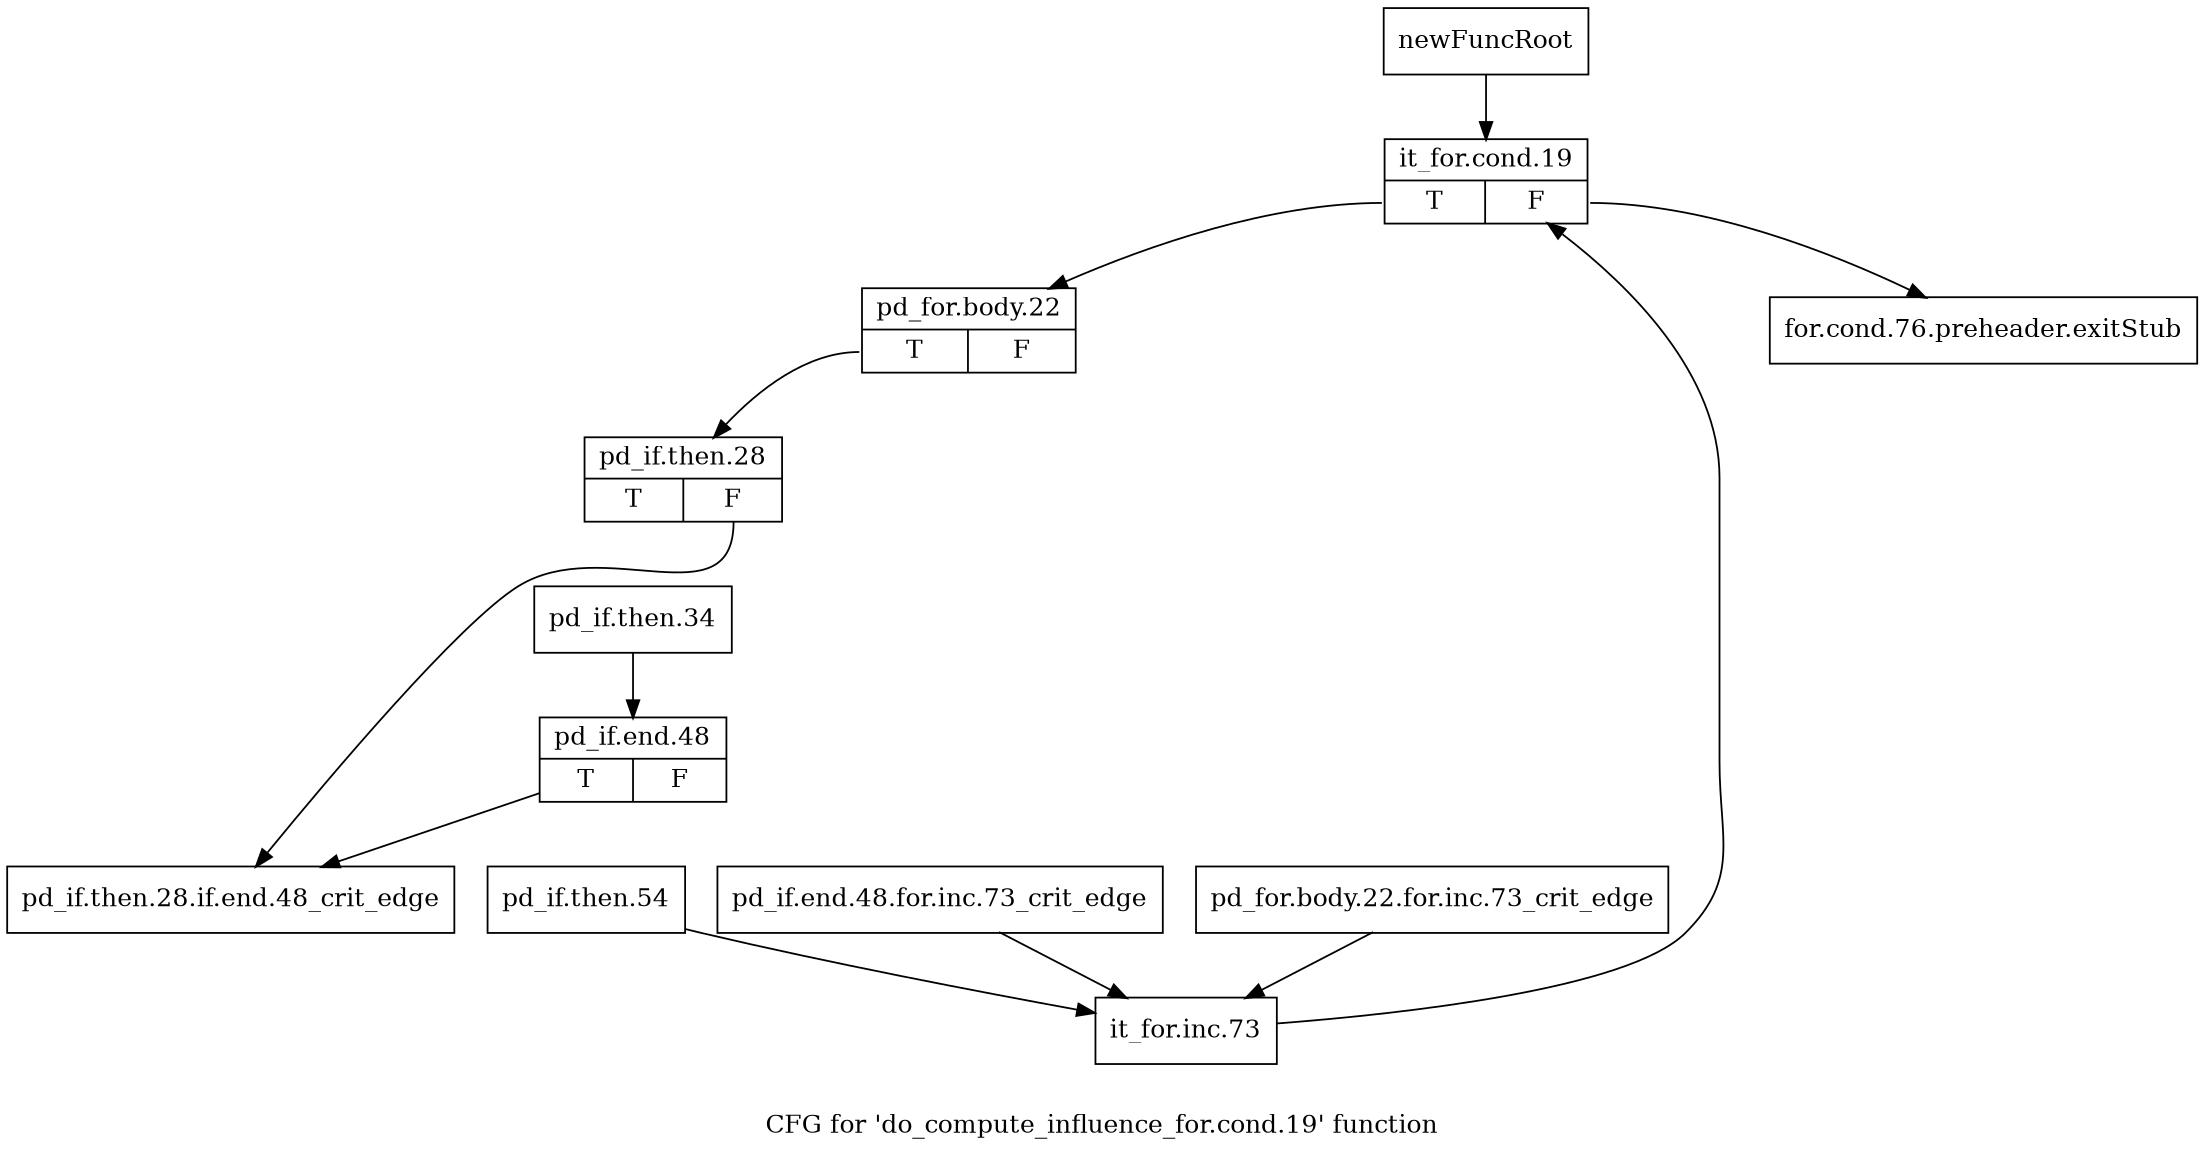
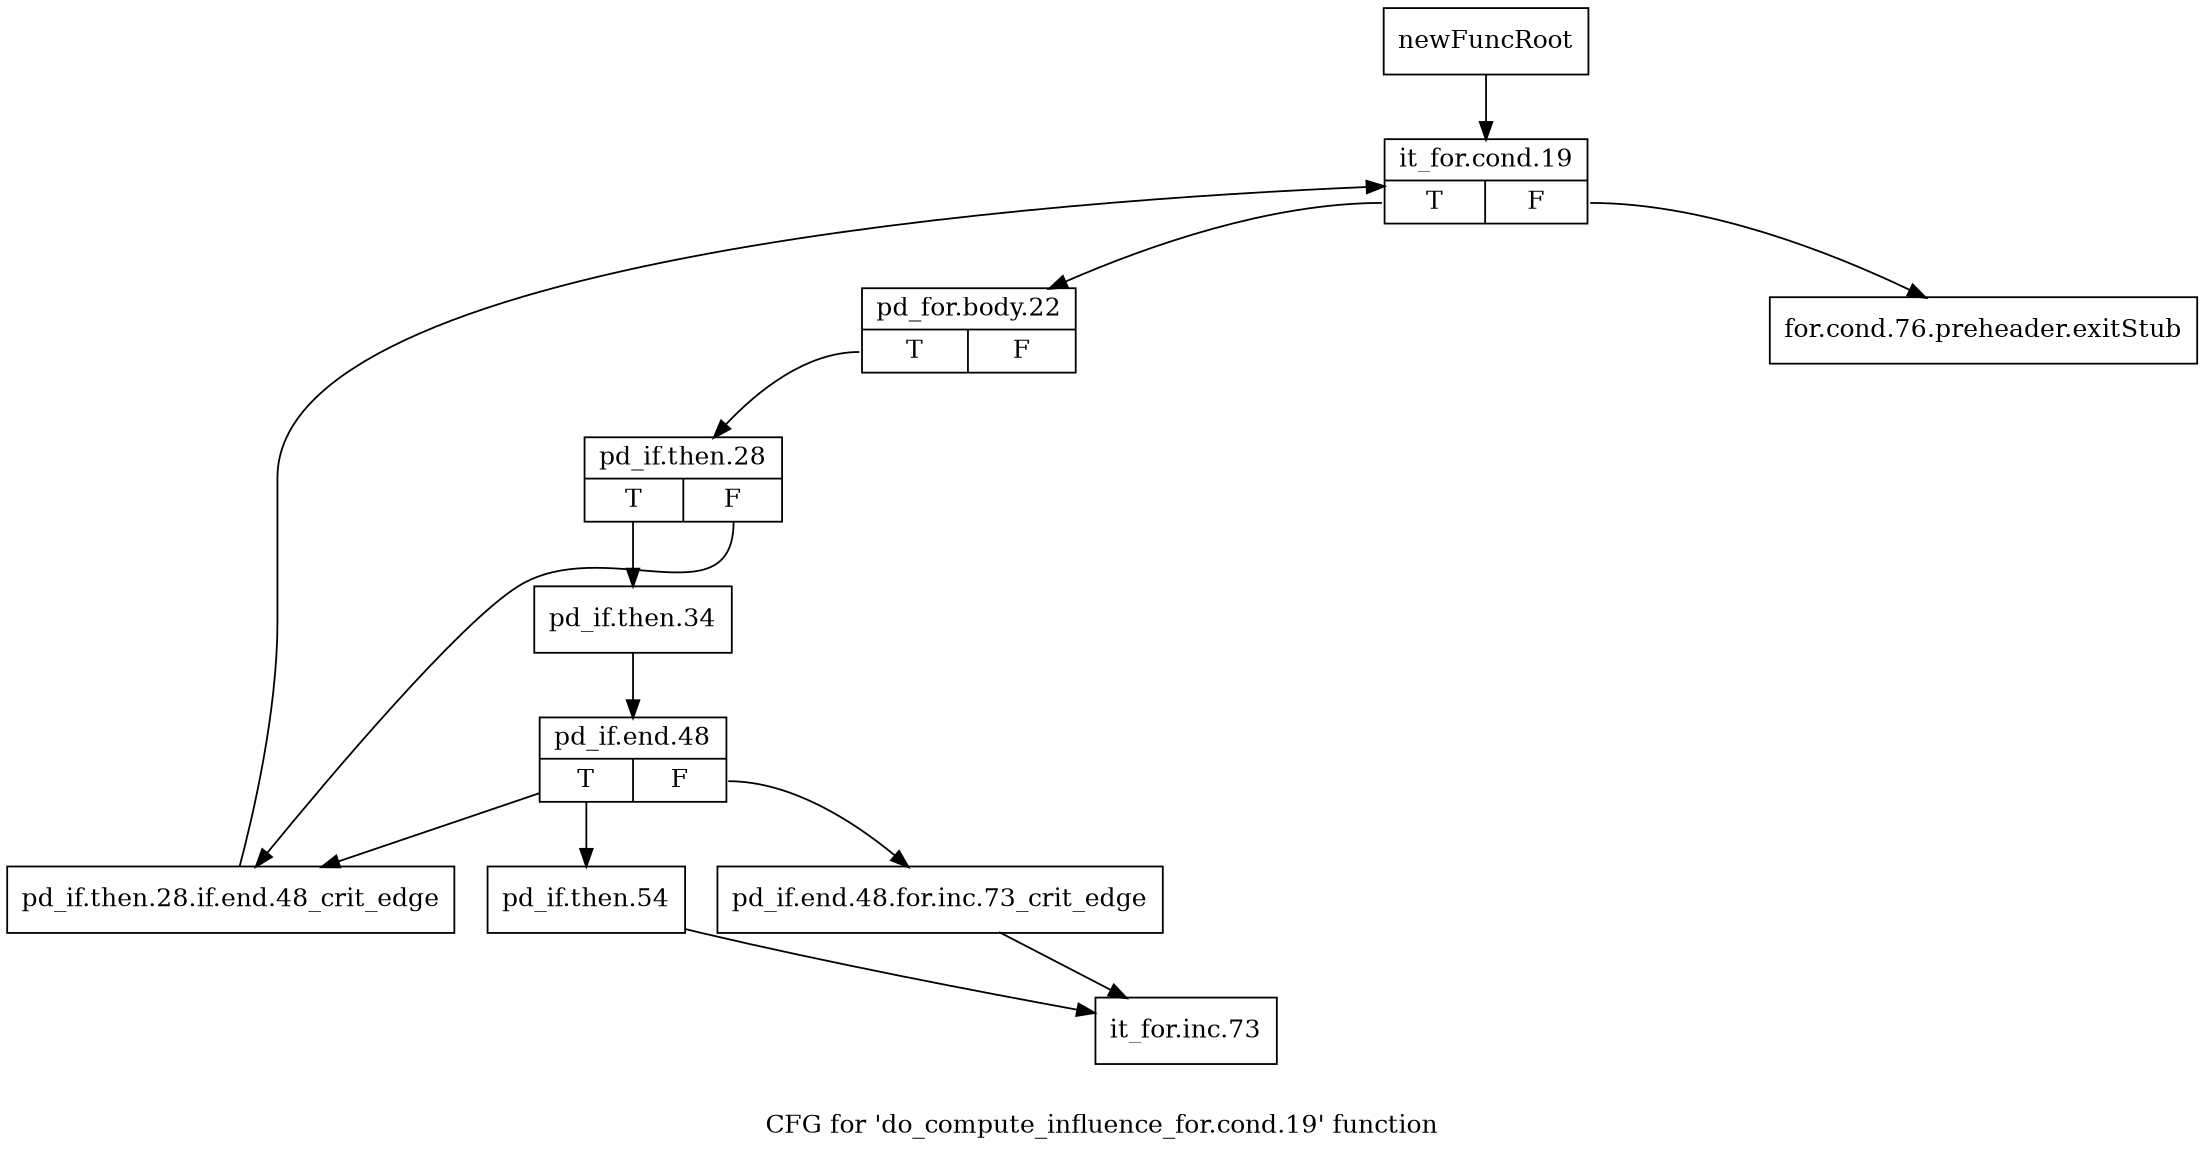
none -> (633, 545)
(1720, 772) -> (590, 280)
none -> (817, 804)
none -> (586, 825)
(1432, 900) -> none
